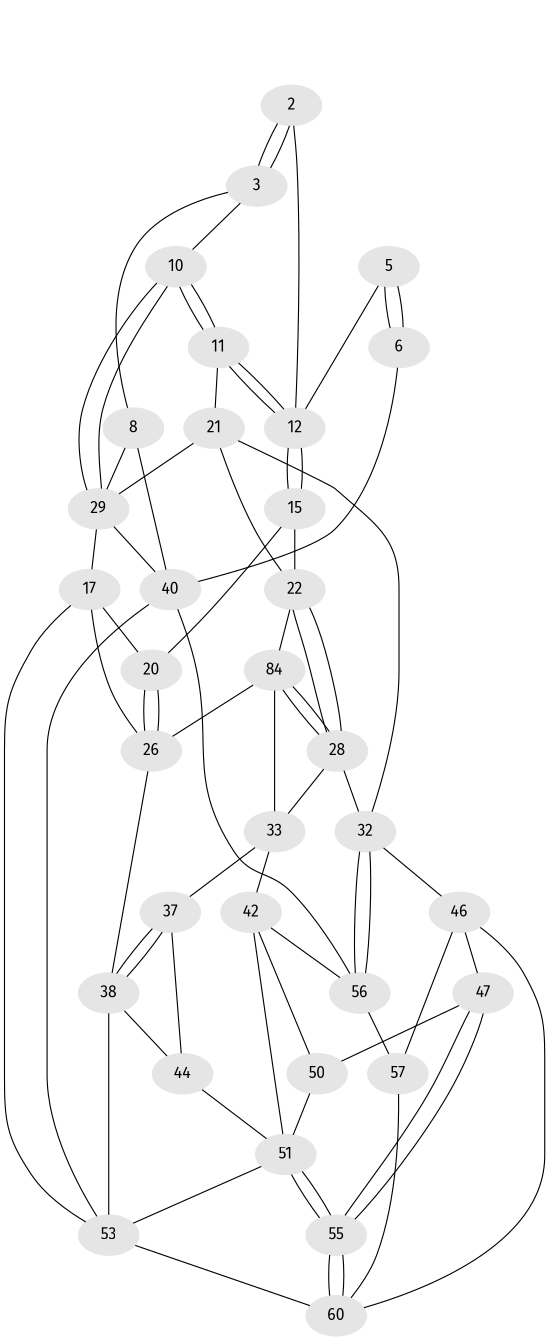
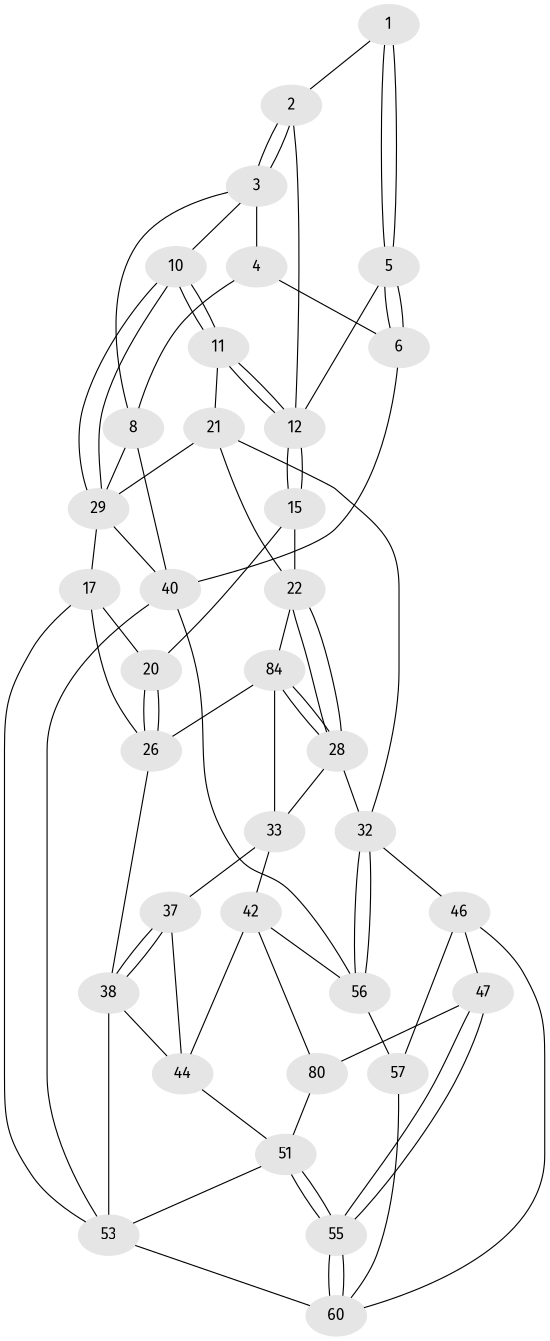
none -> (389, 25)
none -> (257, 267)
(268, 1034) -> (217, 993)
(317, 1074) -> (317, 1074)
